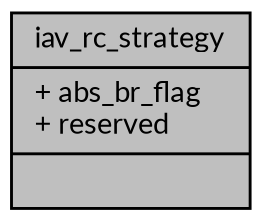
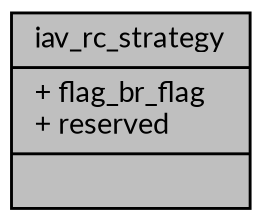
(118, 93) -> (121, 93)
